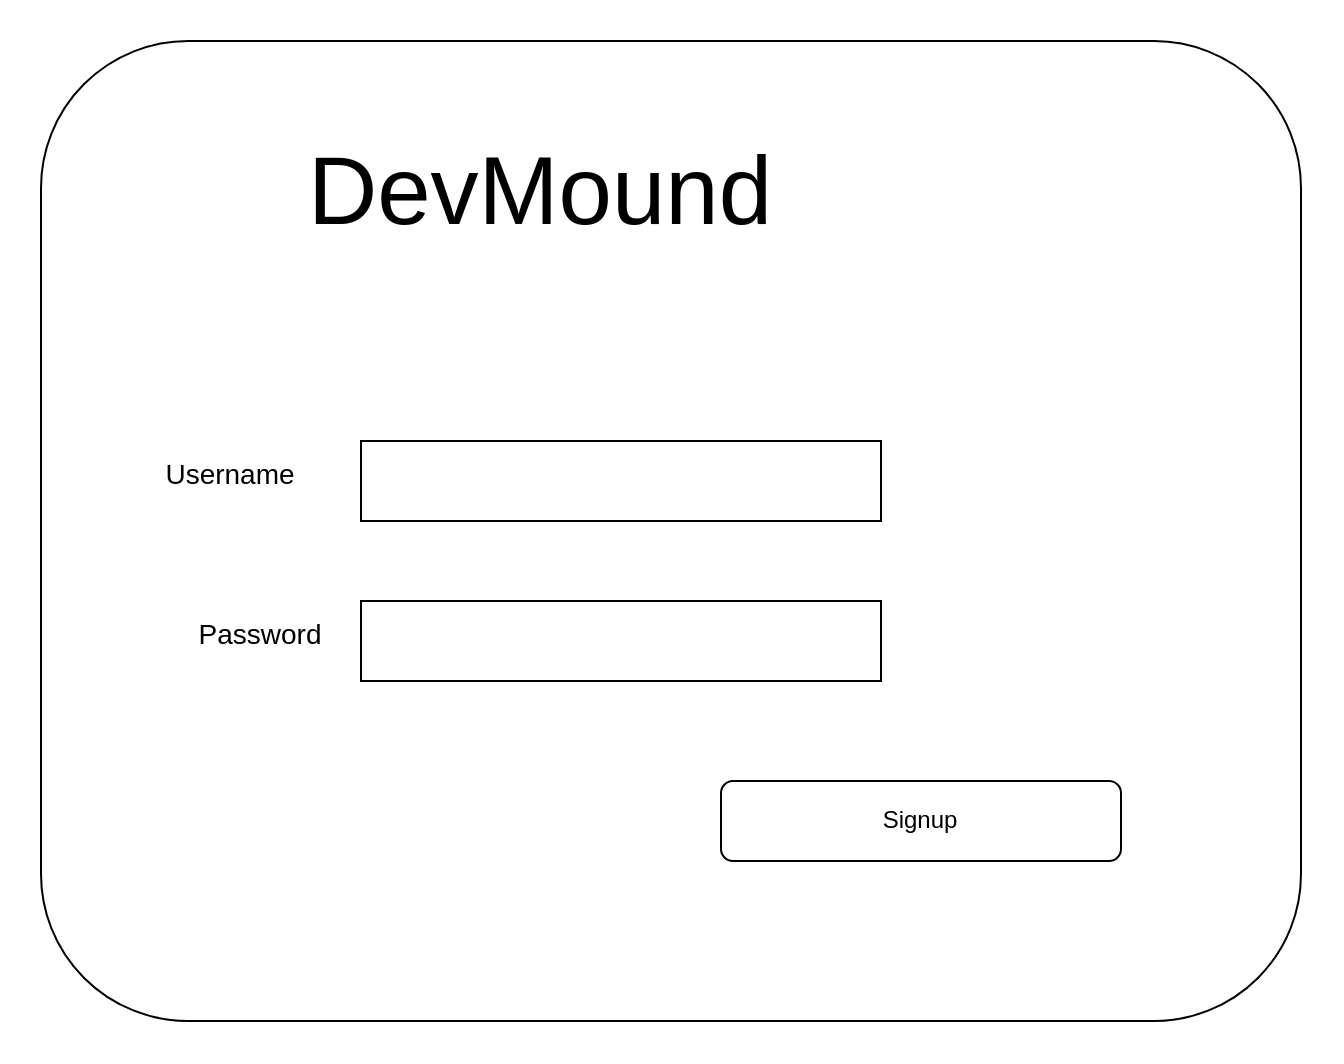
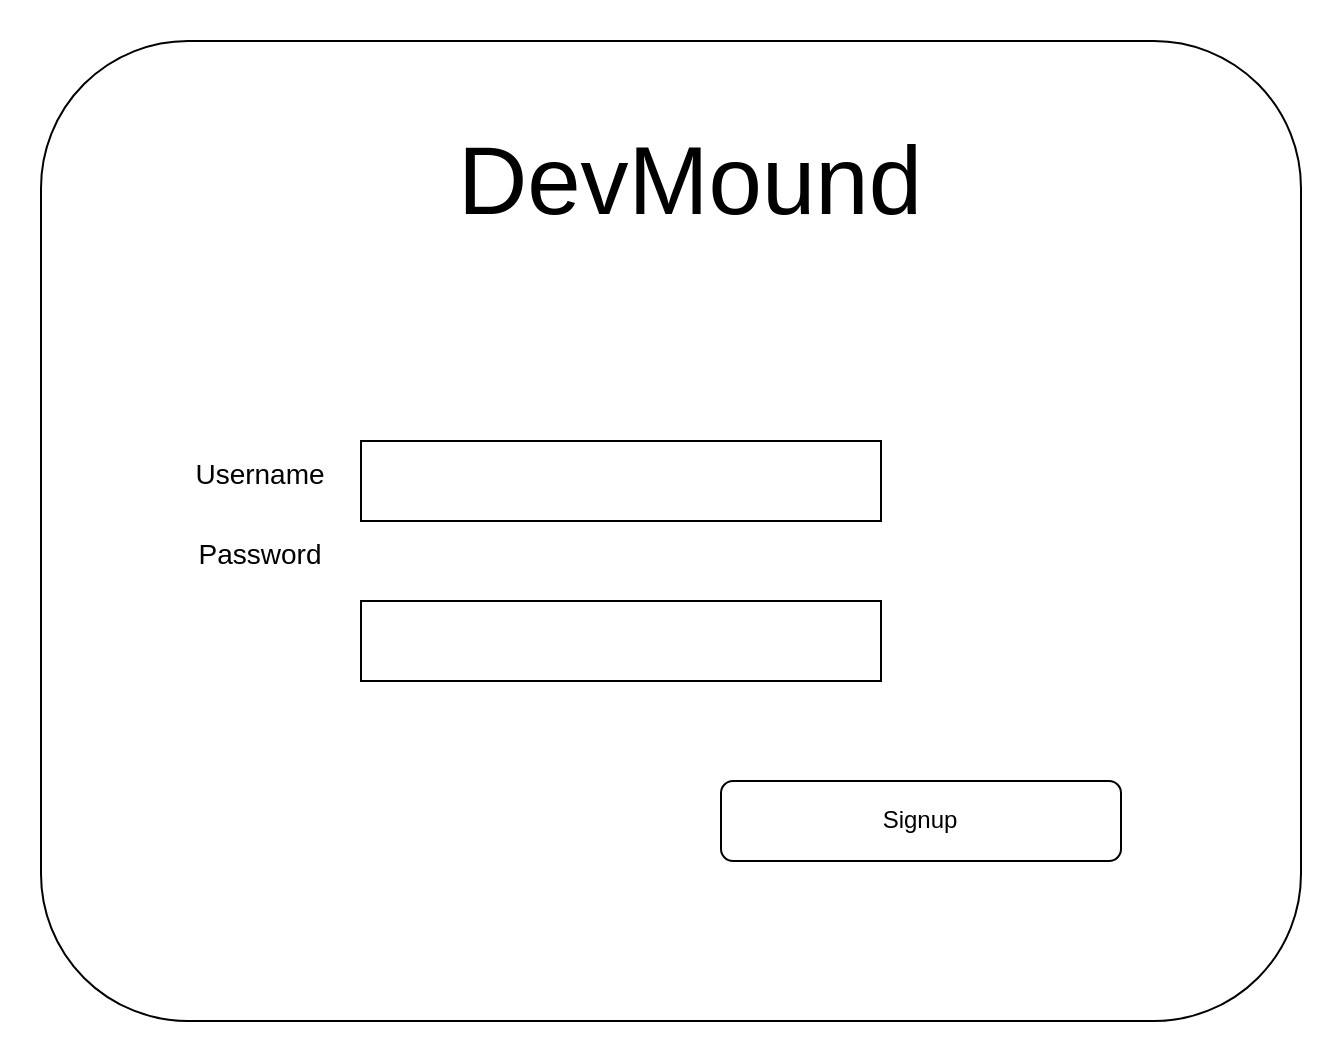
(541, 191) -> (691, 181)
(231, 451) -> (261, 451)
(261, 611) -> (261, 531)
